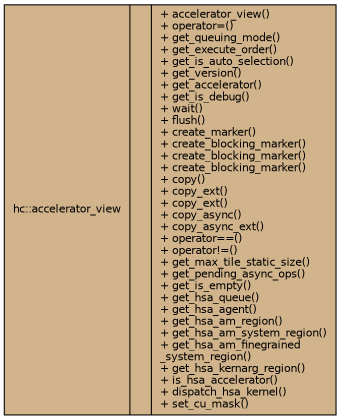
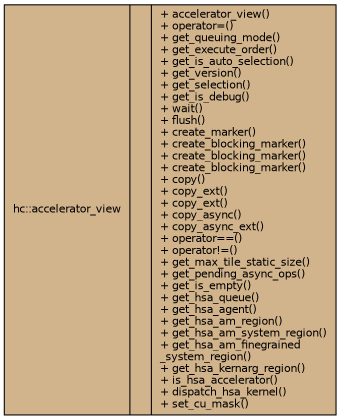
(211, 85) -> (206, 85)
